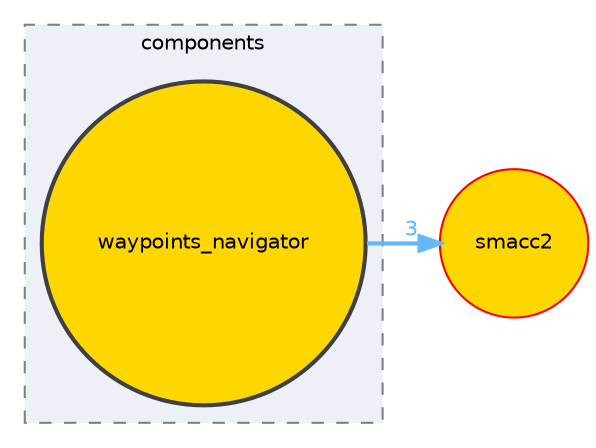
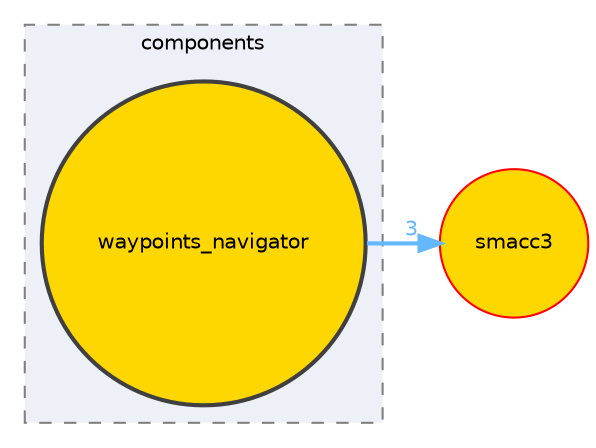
(514, 243) -> (514, 243)
